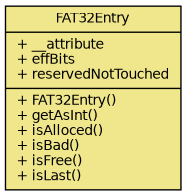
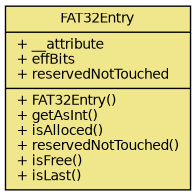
(48, 146) -> (98, 146)
